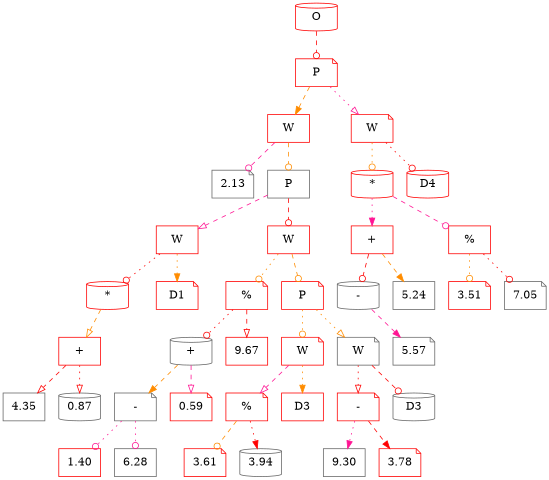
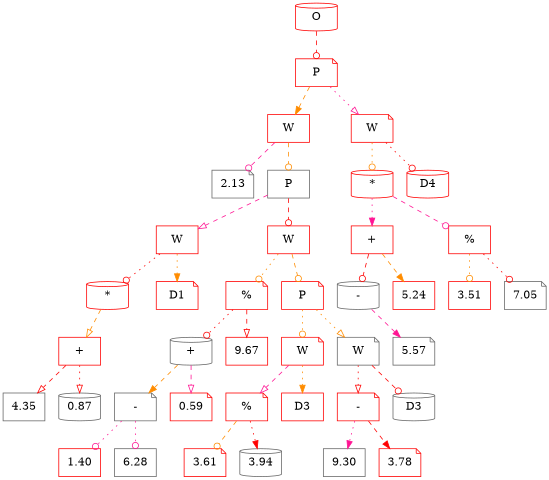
(414, 296) -> (414, 296)
(470, 296) -> (470, 296)
